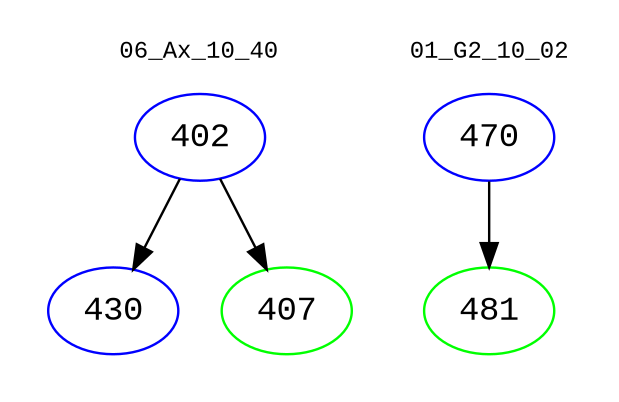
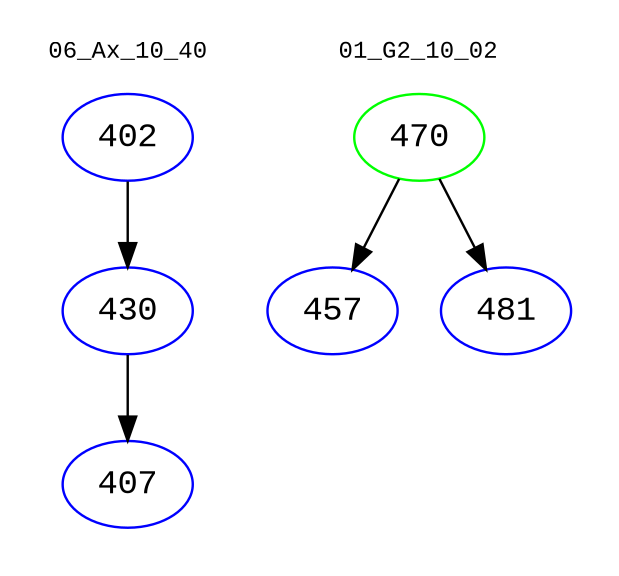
(489, 137) -> (419, 137)
(238, 213) -> (128, 386)
(287, 311) -> (128, 484)
none -> (333, 311)
(489, 311) -> (506, 311)
